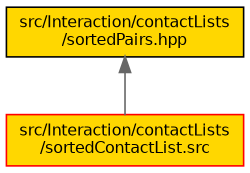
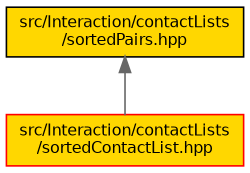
(125, 140) -> (125, 140)
